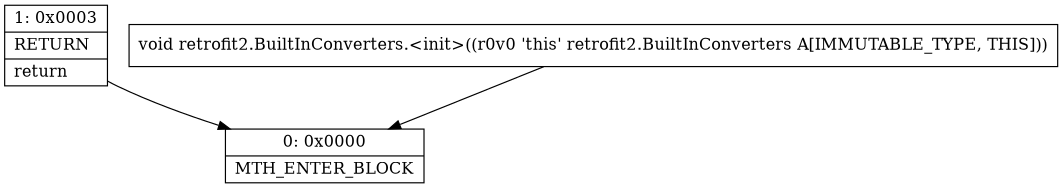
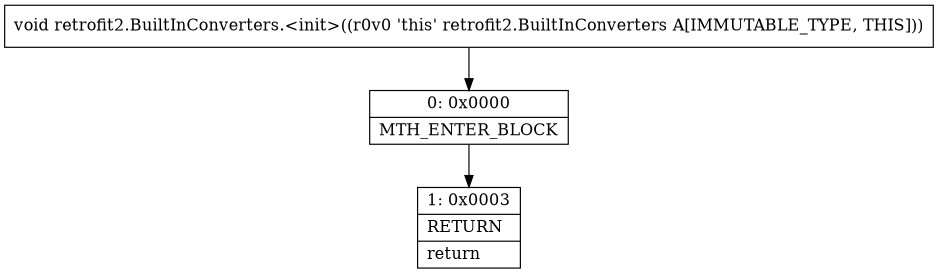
(162, 105) -> (469, 160)
